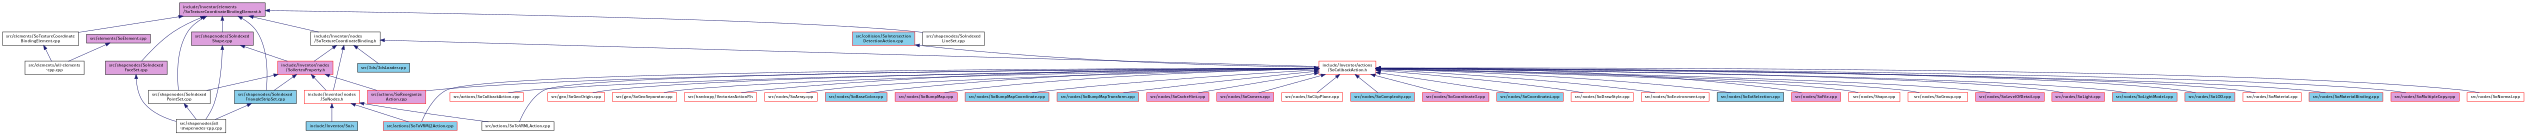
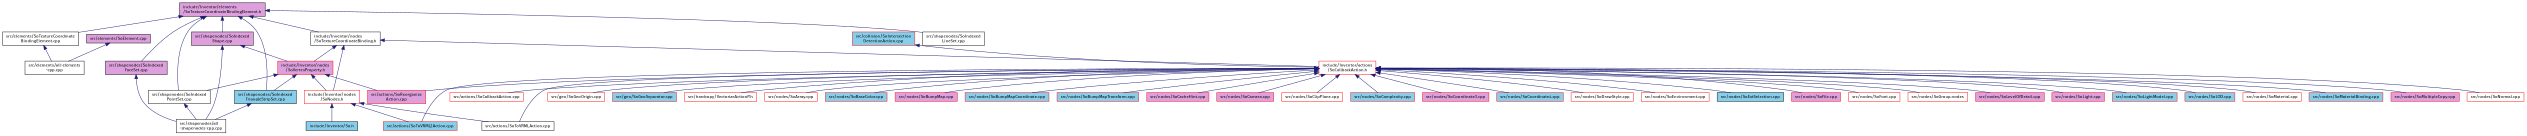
(384, 68) -> none
(644, 97) -> (644, 97)
(1874, 97) -> (1874, 97)
(1938, 97) -> (1938, 97)
